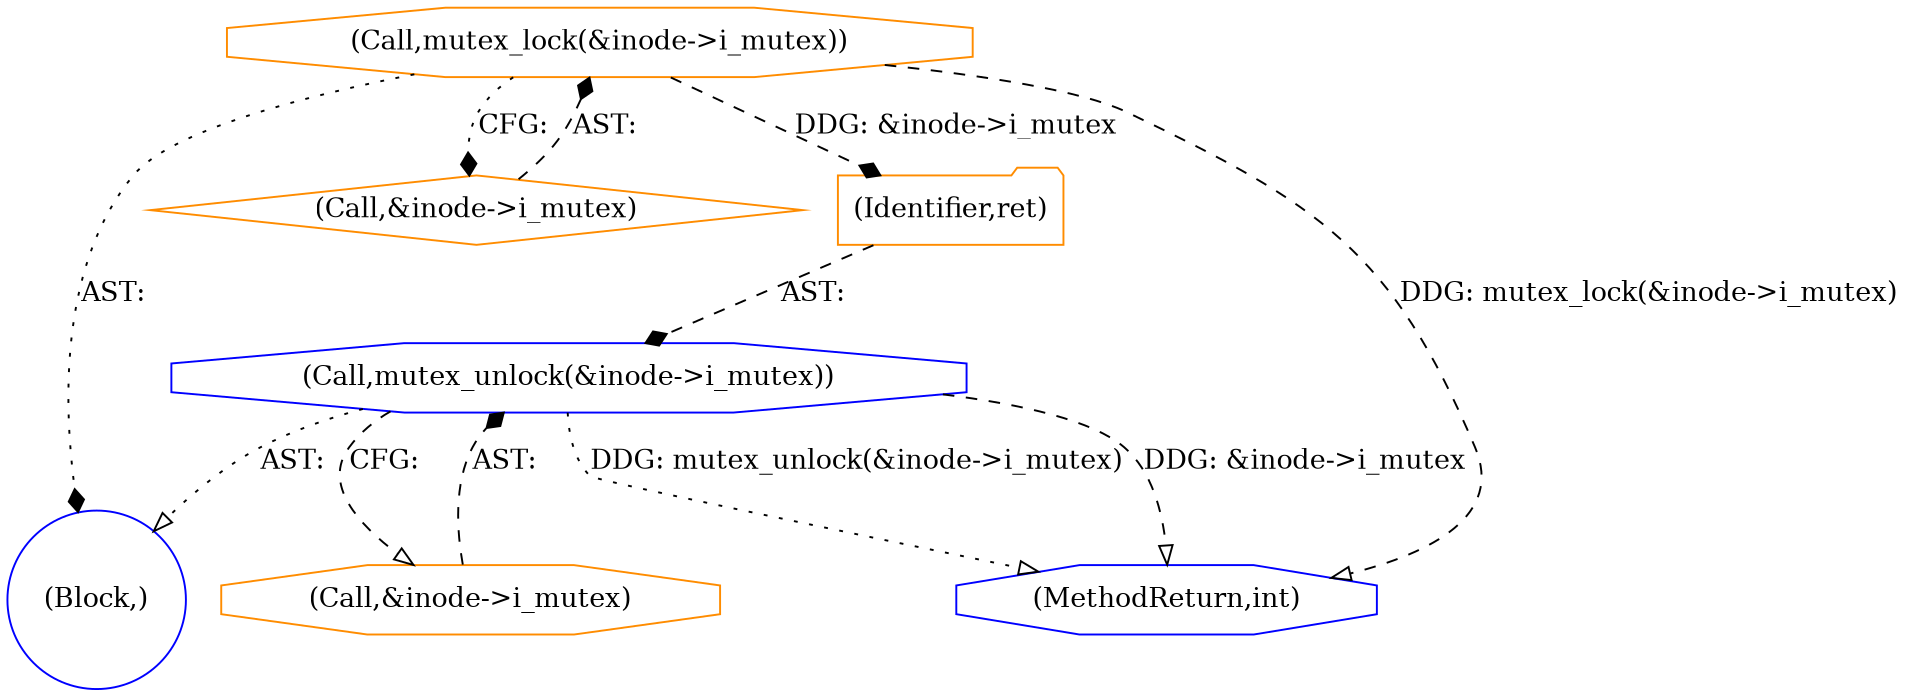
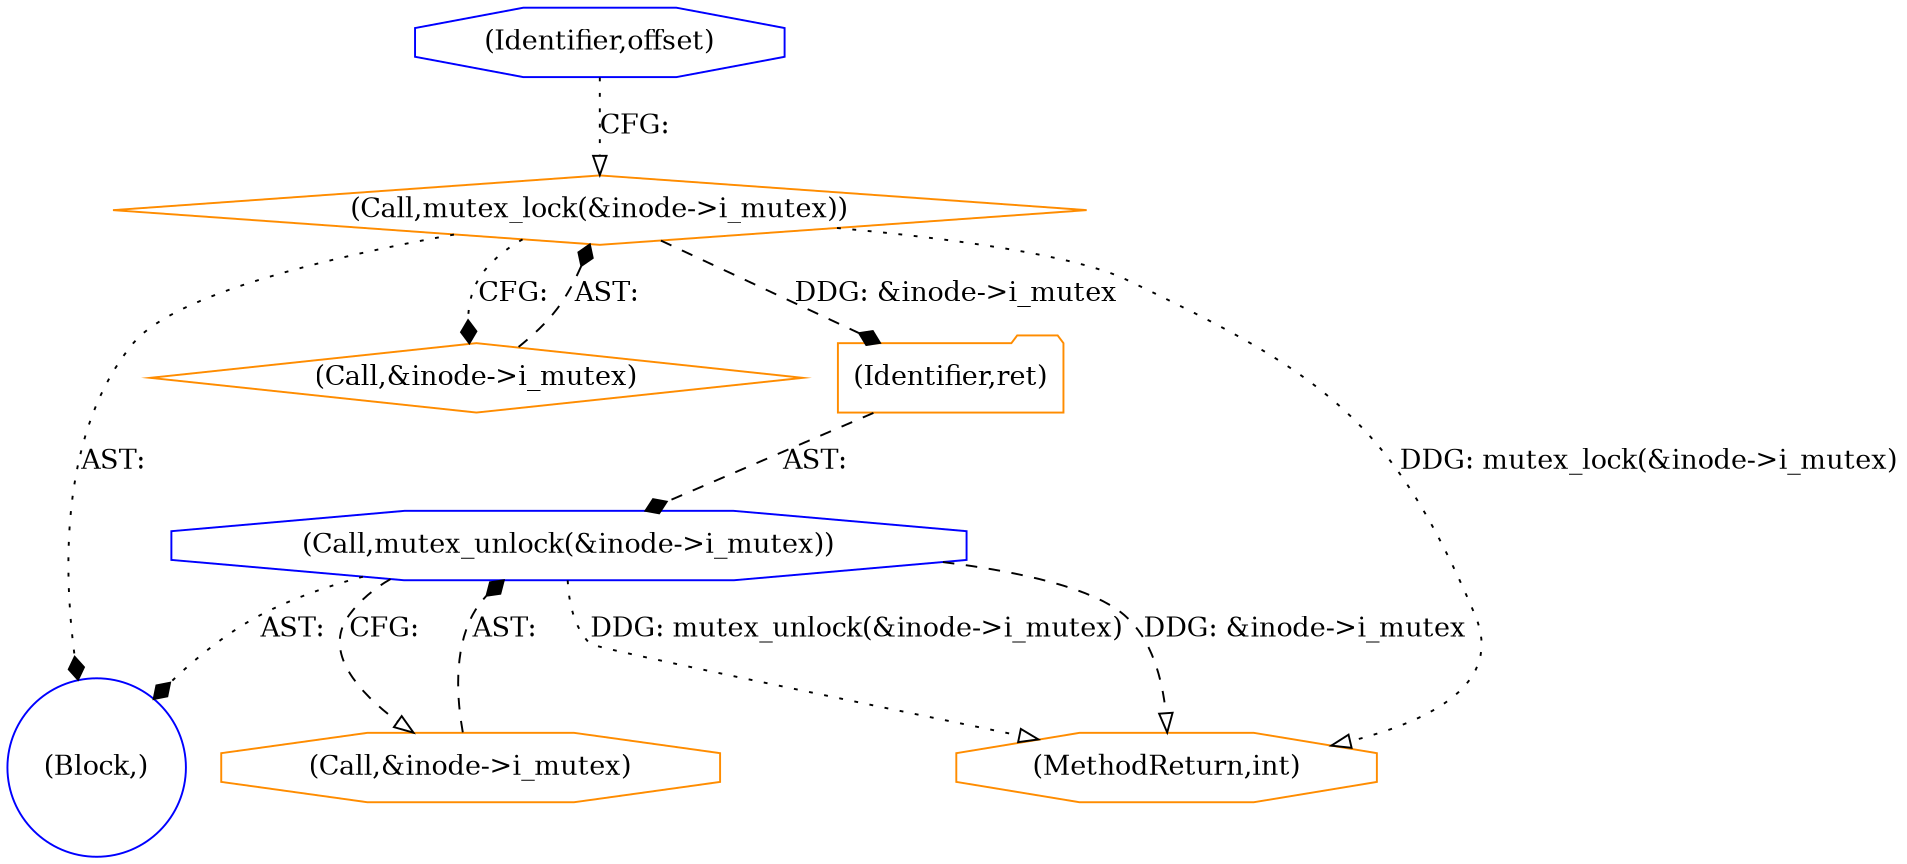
none -> (600, 42)
(600, 42) -> (600, 210)
(1324, 226) -> (1305, 379)
(258, 449) -> (259, 616)
(1167, 600) -> (1167, 768)
